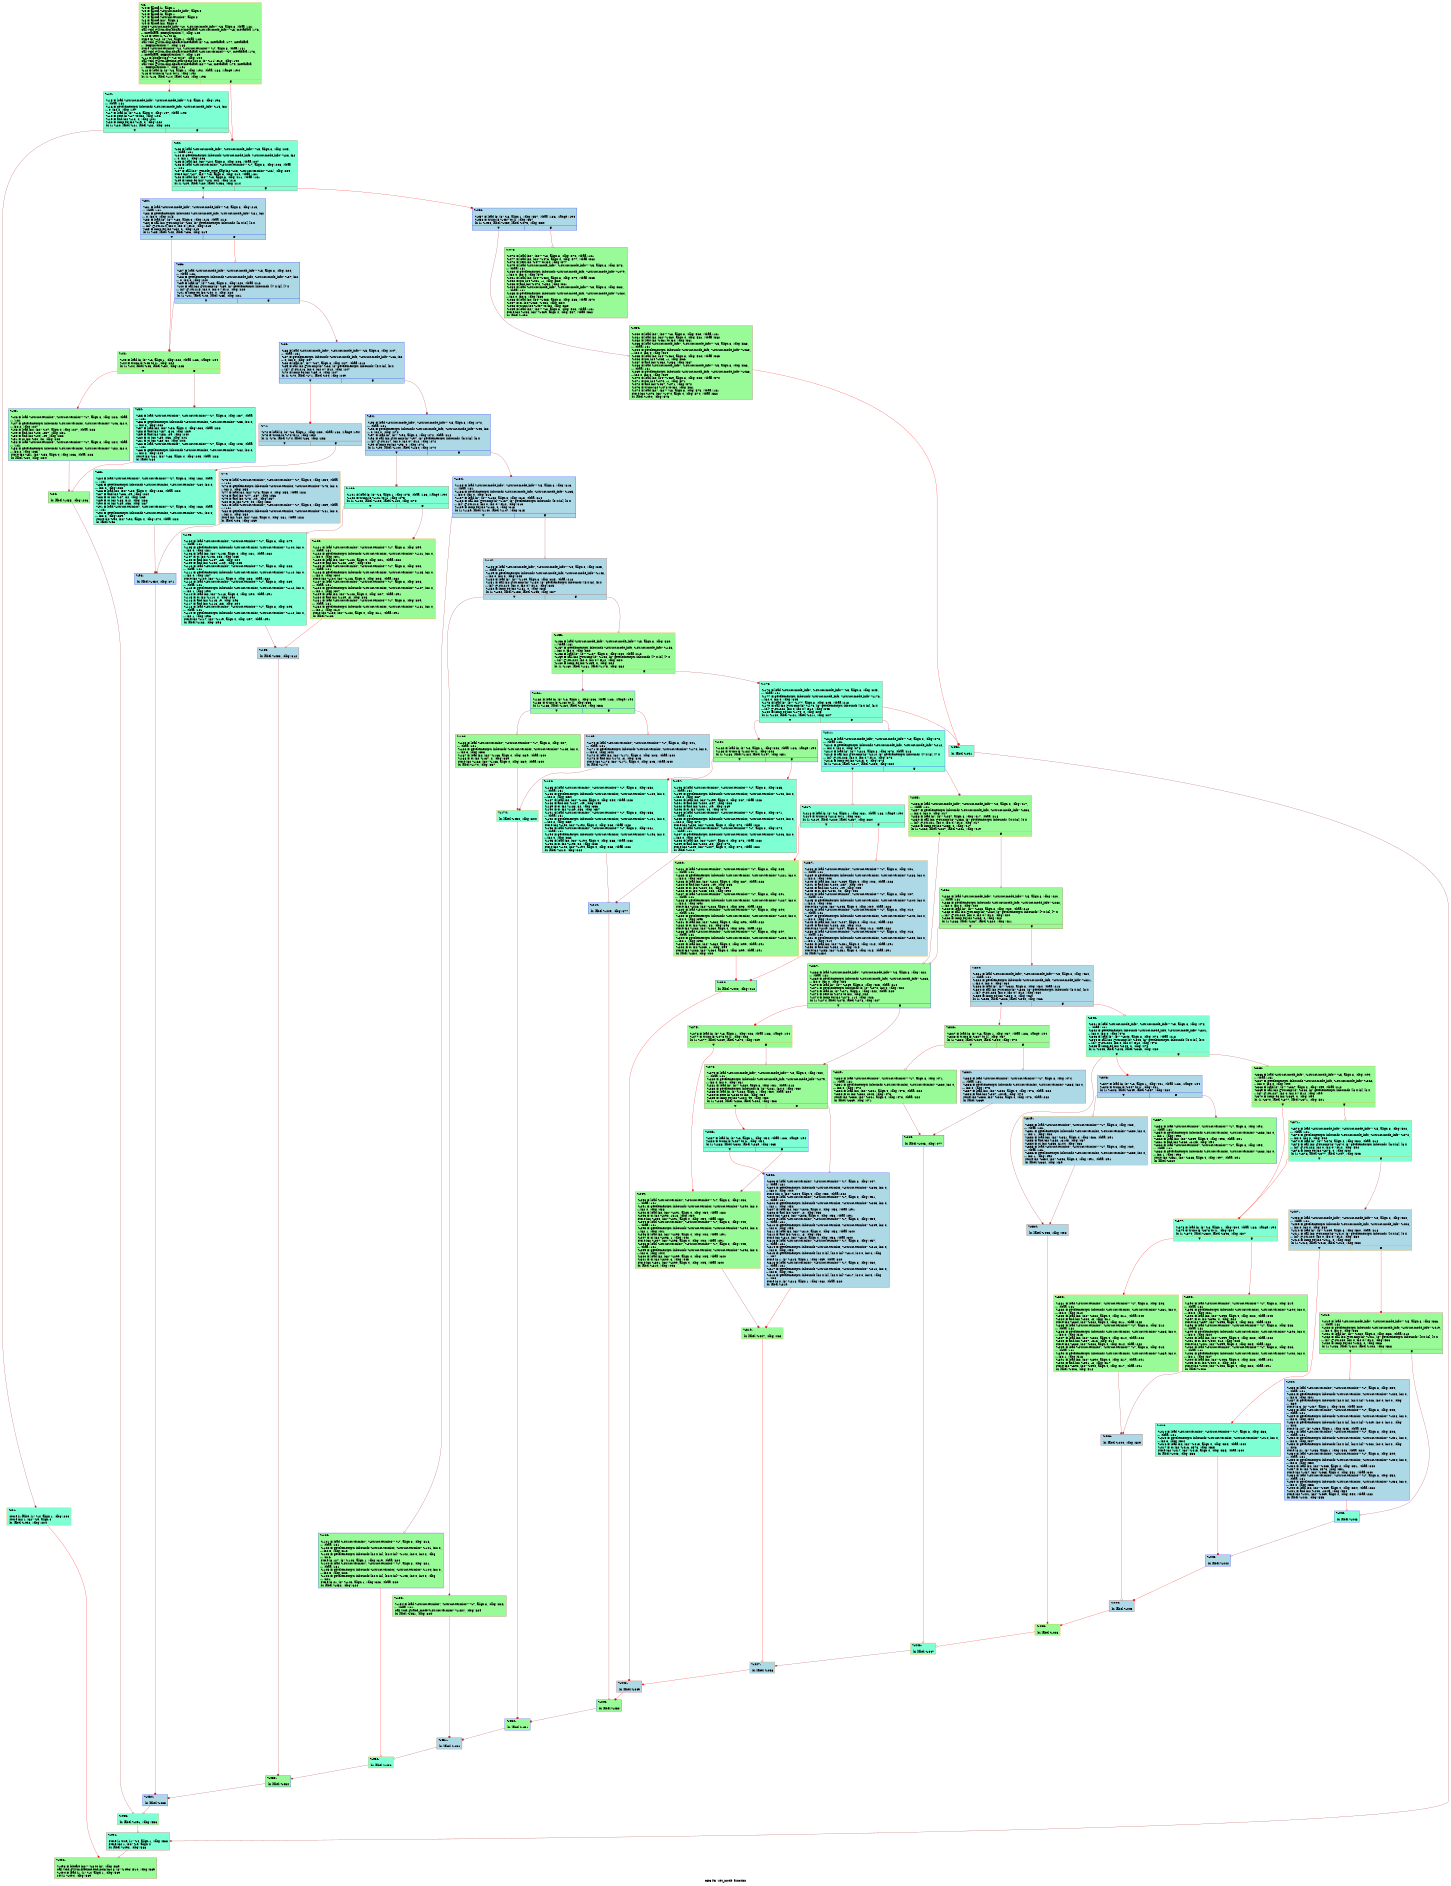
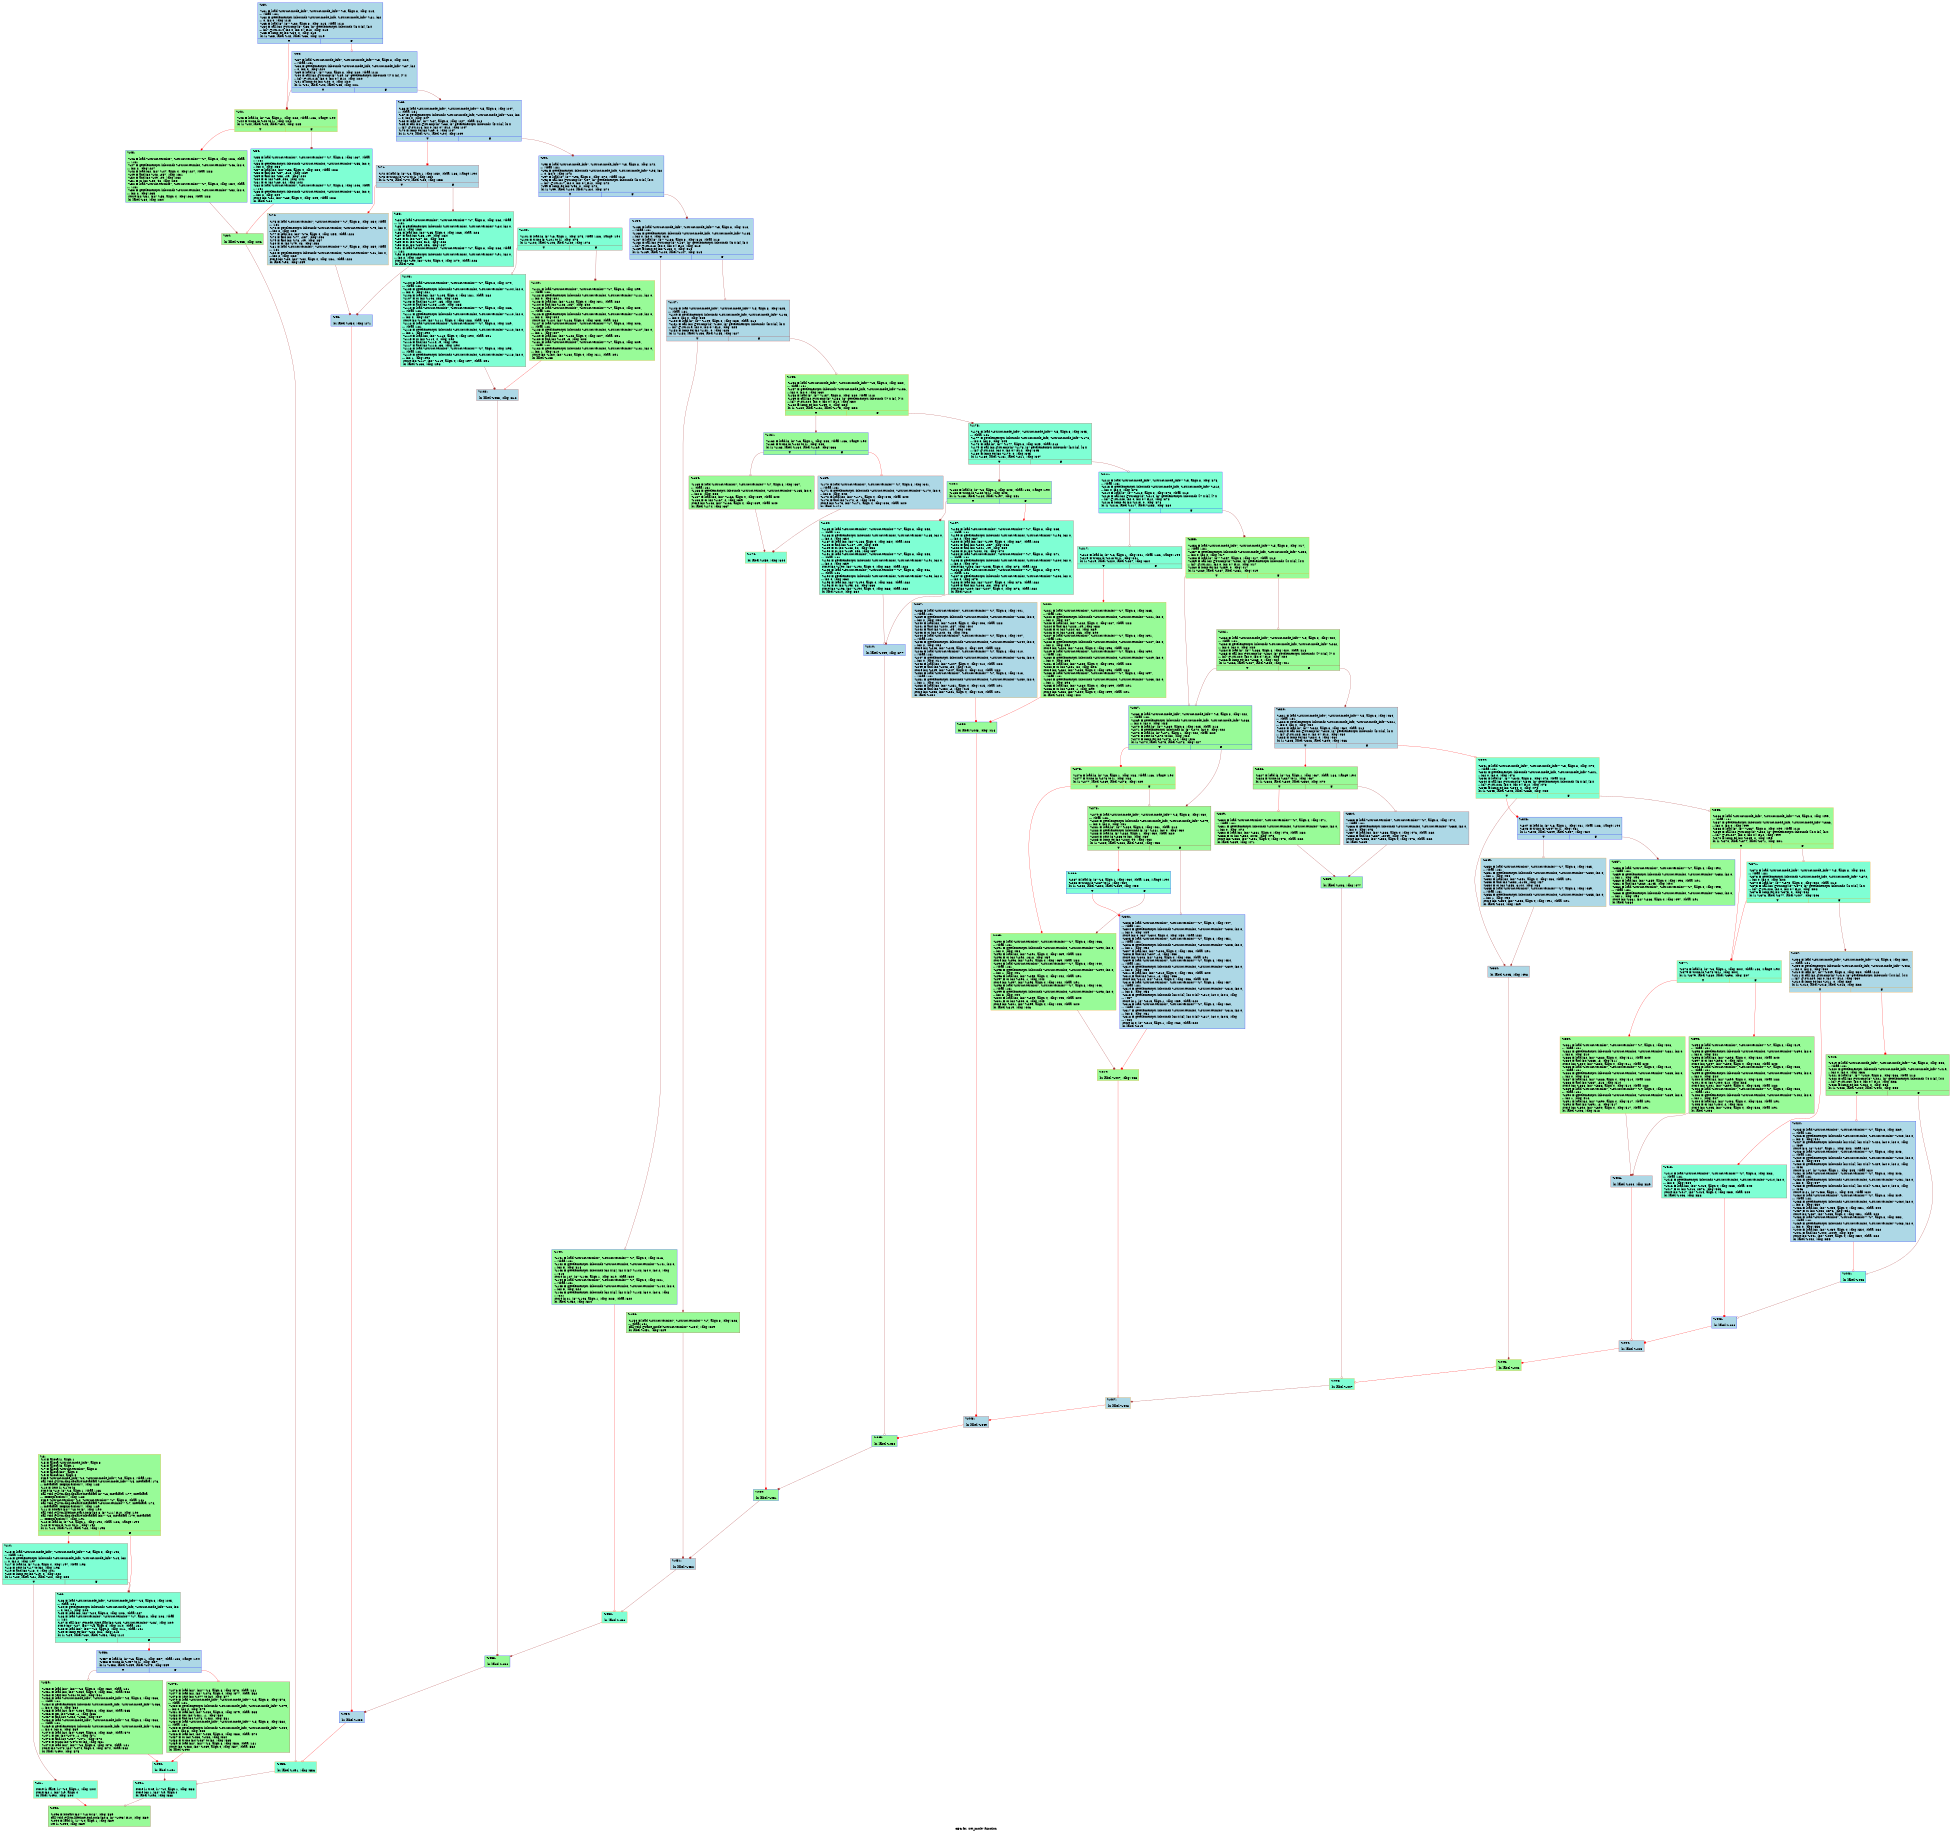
(203, 194) -> none
none -> (375, 199)
(924, 718) -> (178, 1756)
(878, 843) -> none
